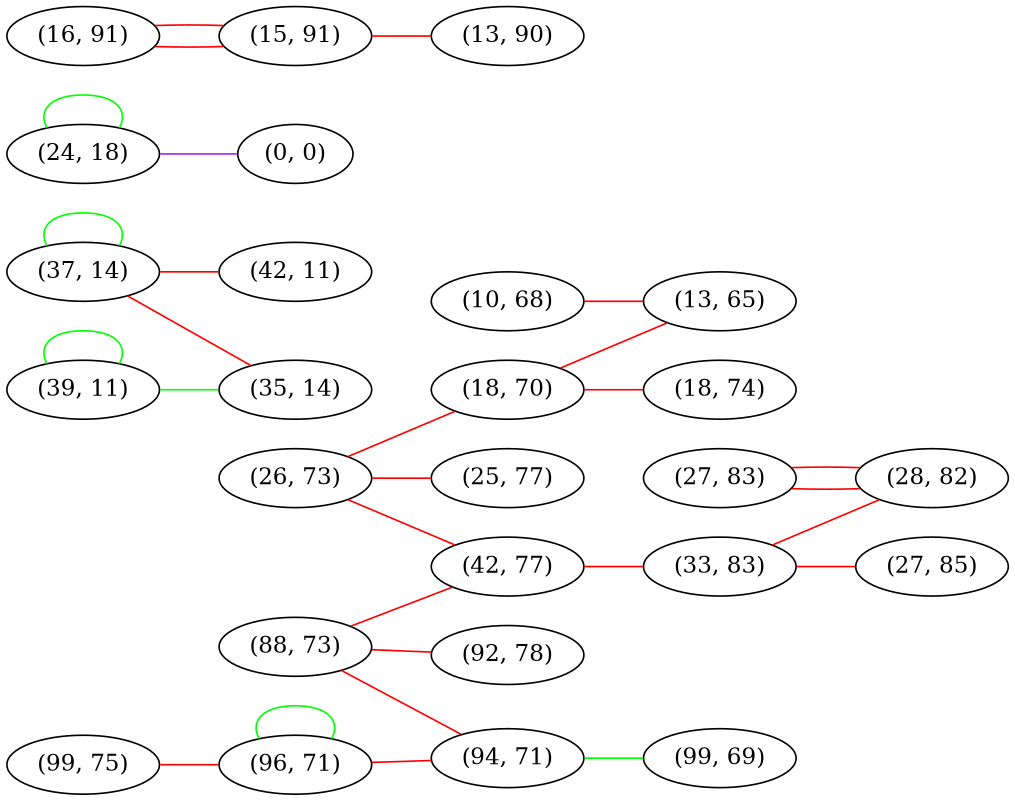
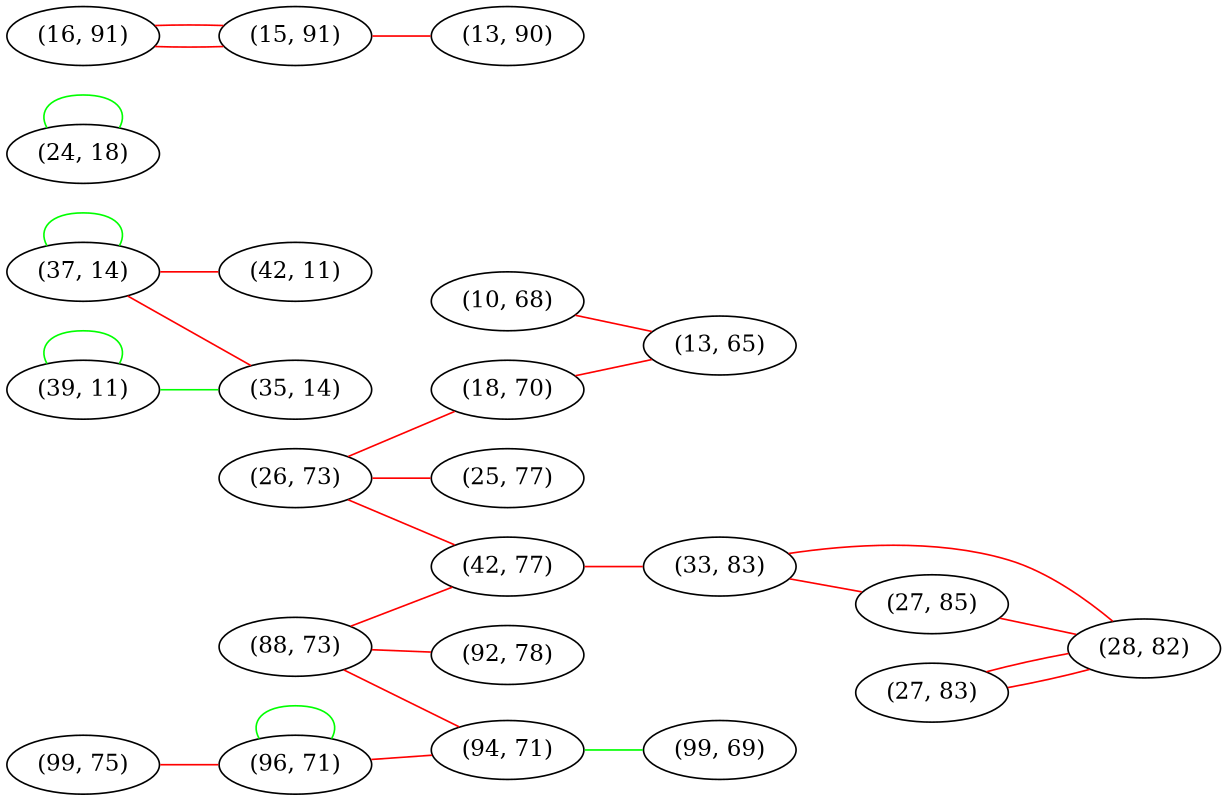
(295, 154) -> none
(720, 390) -> none
none -> (1038, 626)
